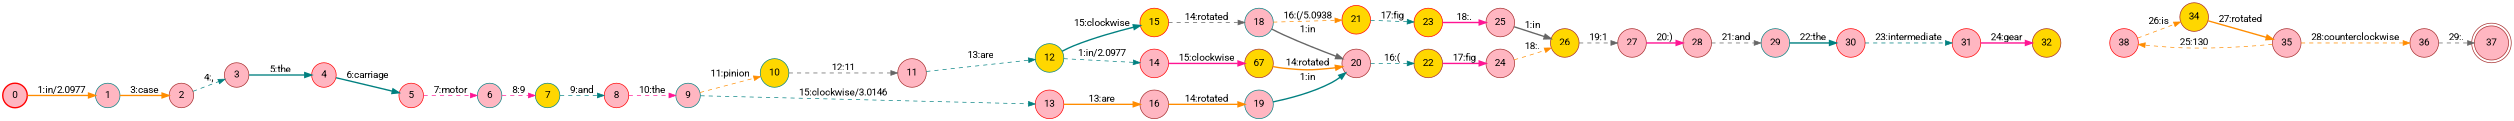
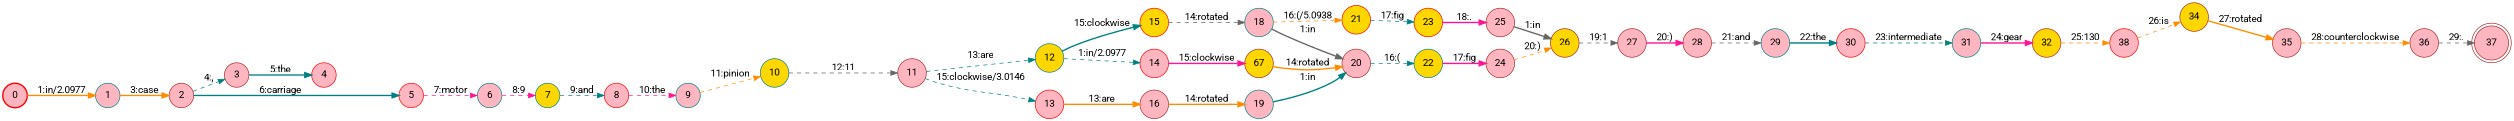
(1966, 43) -> (1966, 43)
(1533, 47) -> (1533, 47)
(2209, 48) -> (2082, 43)
(1428, 63) -> (1428, 63)
(364, 84) -> (293, 95)
(864, 100) -> (976, 91)
